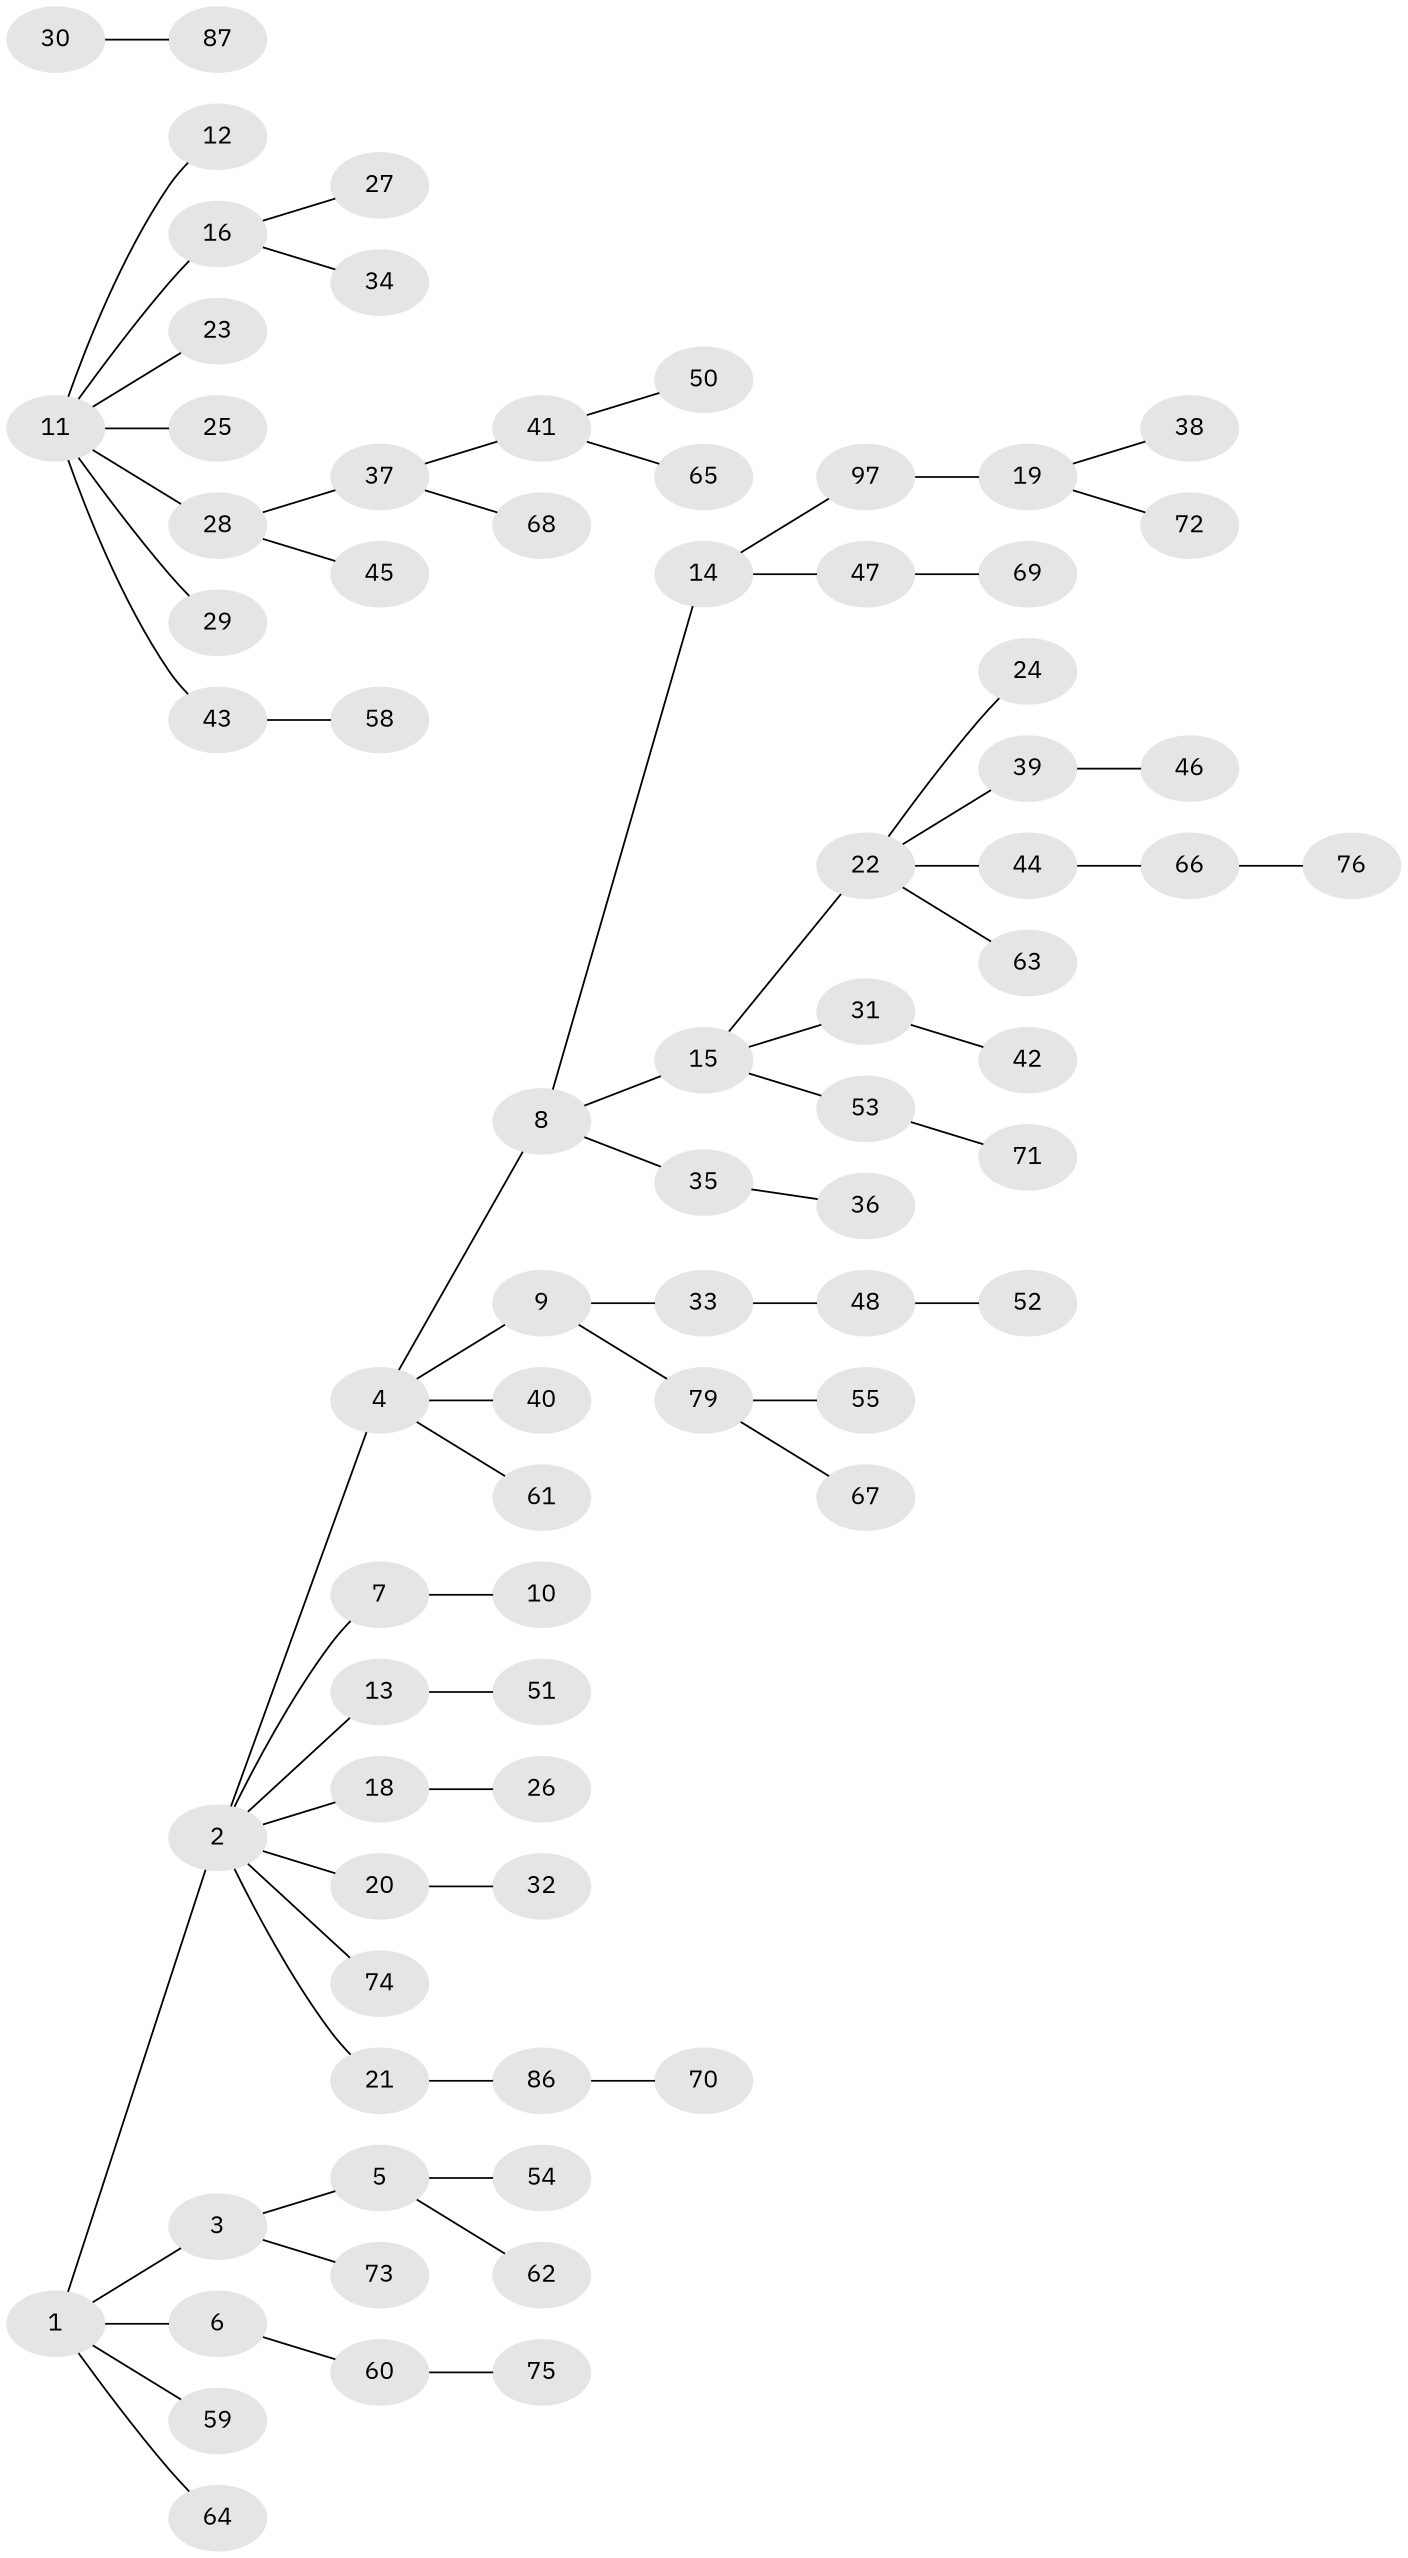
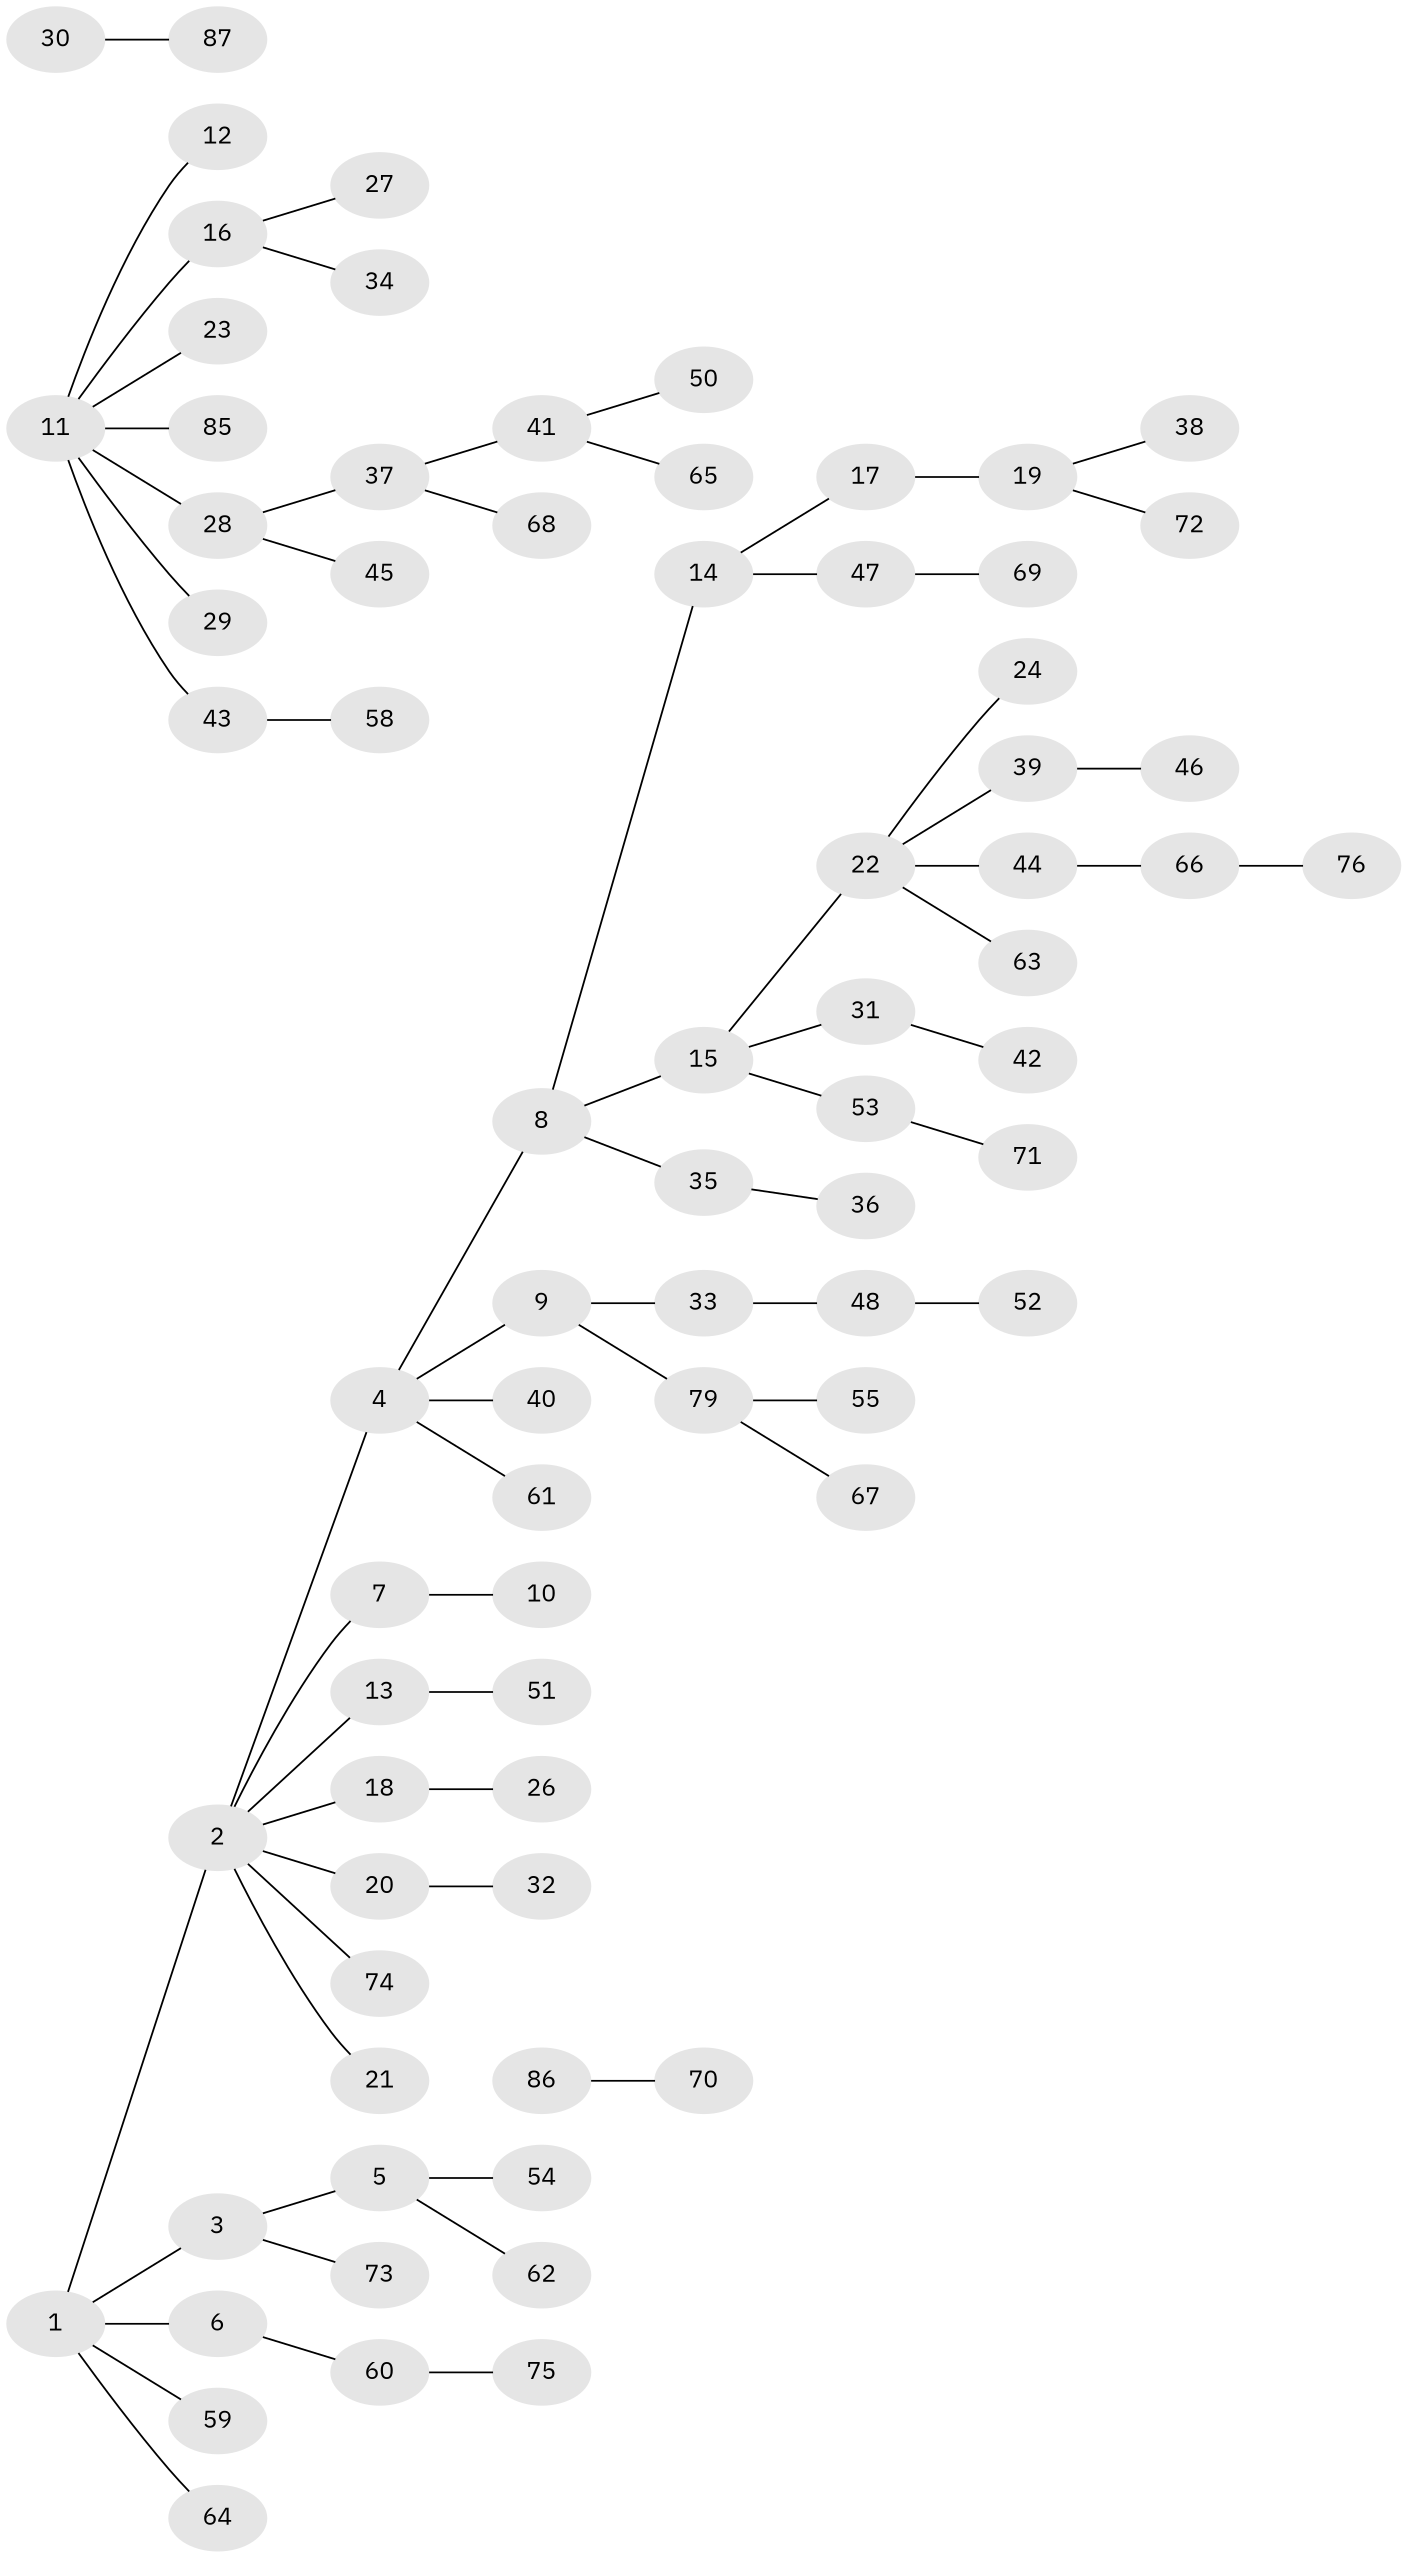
(218, 428) -> (218, 428)
(866, 477) -> (866, 477)
(461, 2081) -> none
